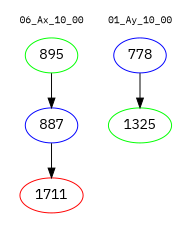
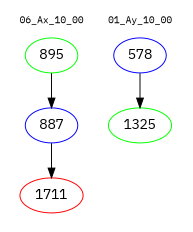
(140, 55) -> (140, 55)
